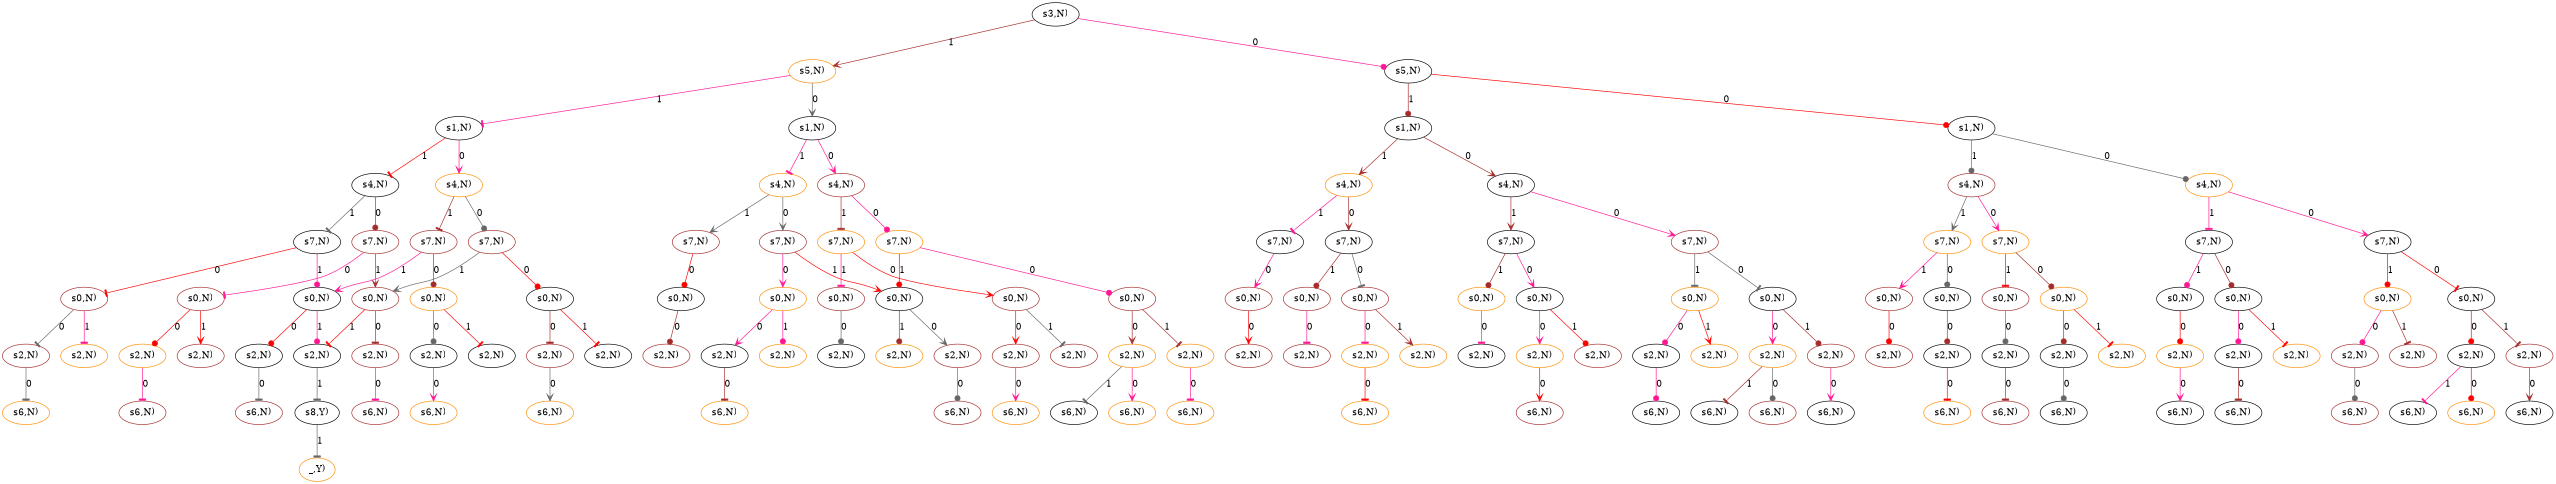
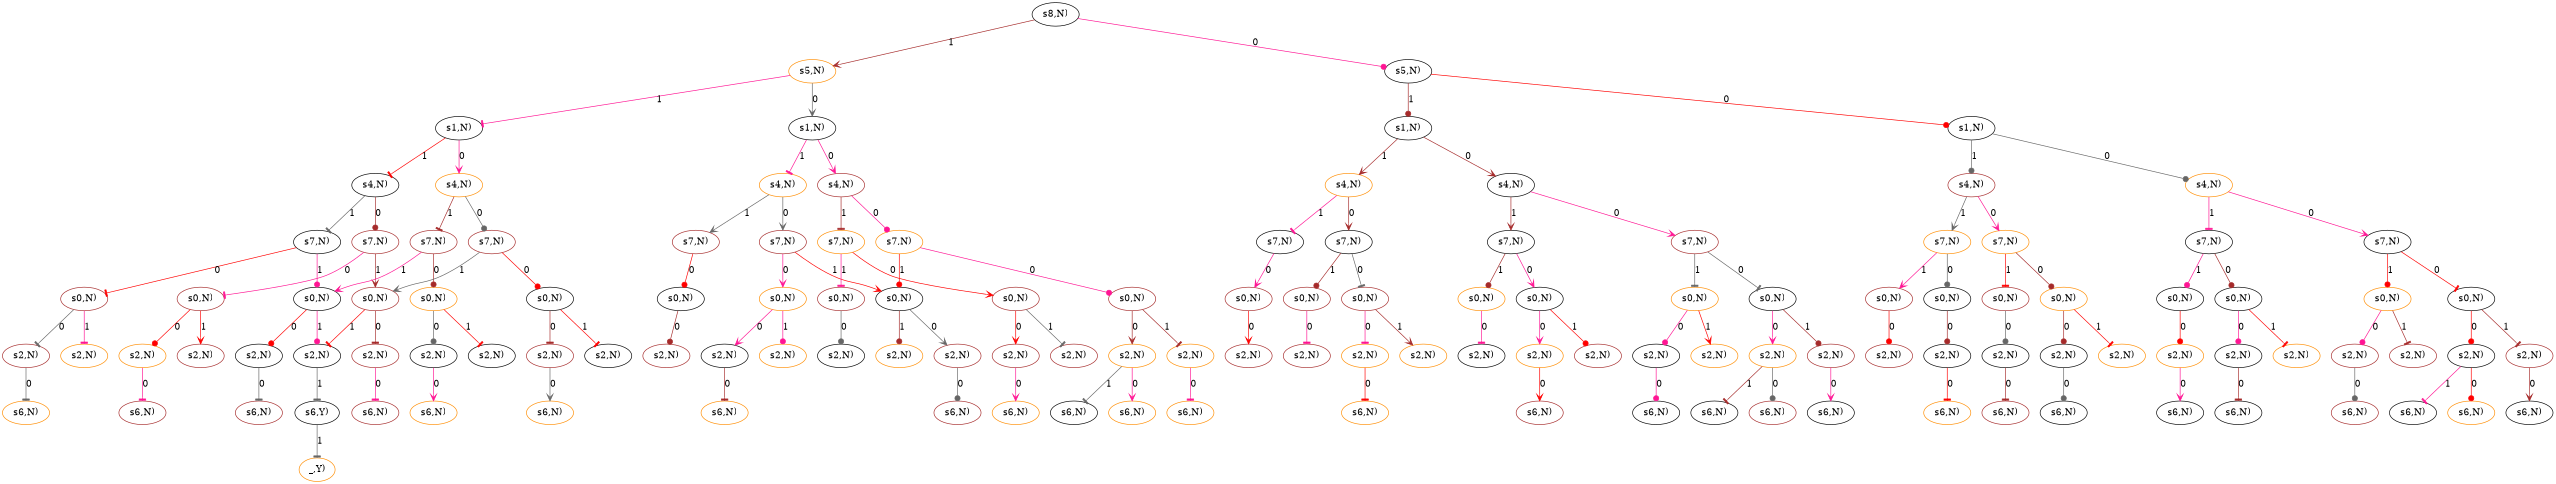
(1056, 14) -> (1056, 14)
(317, 413) -> (317, 413)
